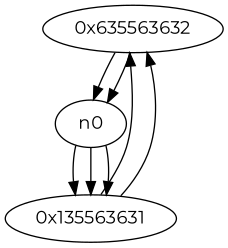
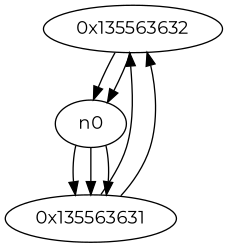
(133, 29) -> (133, 29)
